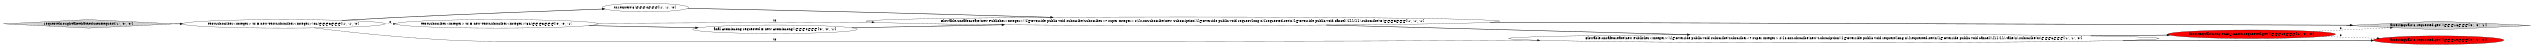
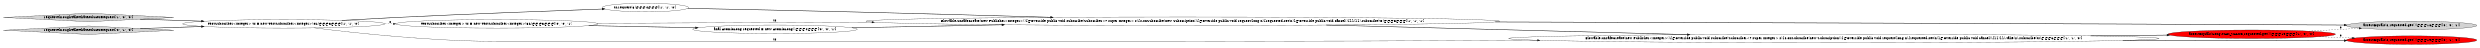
(2439, 26) -> (2412, 26)
none -> (89, 30)
